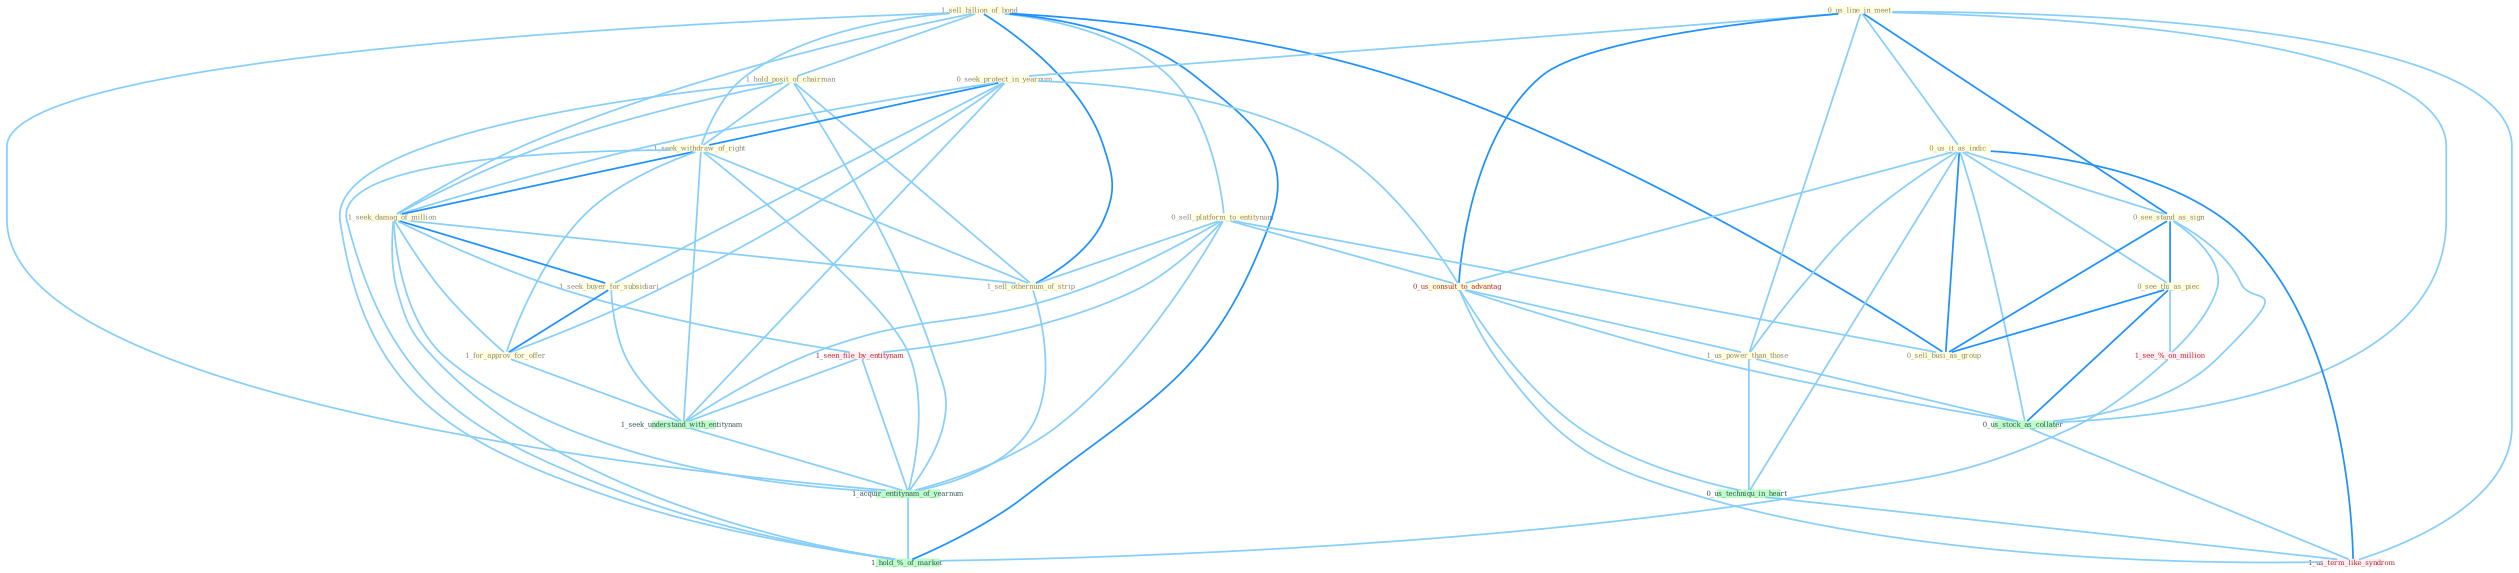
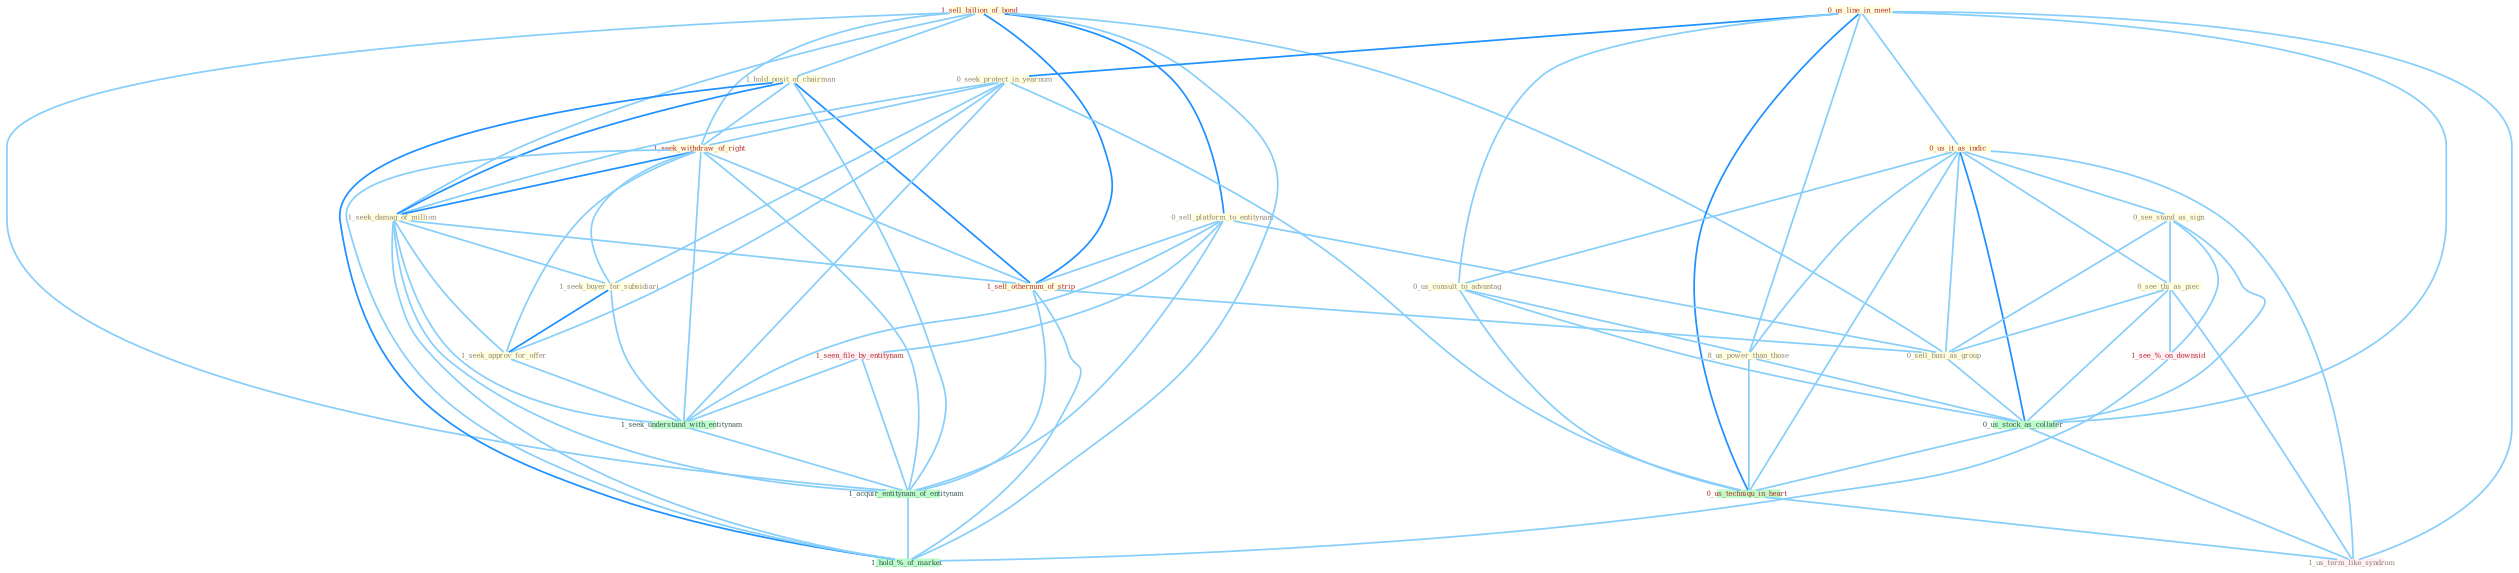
(981, 10) -> (981, 10)
(1861, 10) -> (1861, 10)
(1434, 45) -> (1434, 45)
(1576, 59) -> (1576, 59)
(1171, 78) -> (1171, 78)
(1477, 106) -> (1477, 106)
(854, 114) -> (854, 114)
(2015, 114) -> (1699, 243)
(1279, 123) -> (1376, 291)
(585, 133) -> (585, 133)
(701, 148) -> (701, 148)
(1959, 148) -> (1959, 148)
(901, 173) -> (901, 173)
none -> (592, 225)
(502, 252) -> (502, 252)
(1341, 252) -> none
(1953, 252) -> (1953, 252)
(2170, 252) -> (2170, 252)
(2268, 265) -> (2268, 265)
(1245, 280) -> (1245, 280)
(1996, 286) -> (1996, 286)
(1032, 287) -> (1032, 287)
(1459, 287) -> (1459, 287)
(2058, 287) -> (2058, 287)
(641, 311) -> (520, 394)
(2058, 321) -> (2058, 321)
none -> (1511, 323)
(372, 332) -> (372, 332)
(506, 356) -> (506, 356)
(1749, 356) -> (1749, 356)
(2098, 356) -> (2098, 356)
(2170, 356) -> (2170, 356)
none -> (1985, 390)
none -> (1039, 451)
none -> (1887, 459)
(908, 494) -> (908, 494)
(1749, 494) -> (1749, 494)
(1845, 529) -> (2264, 423)
(2353, 563) -> (2353, 563)
